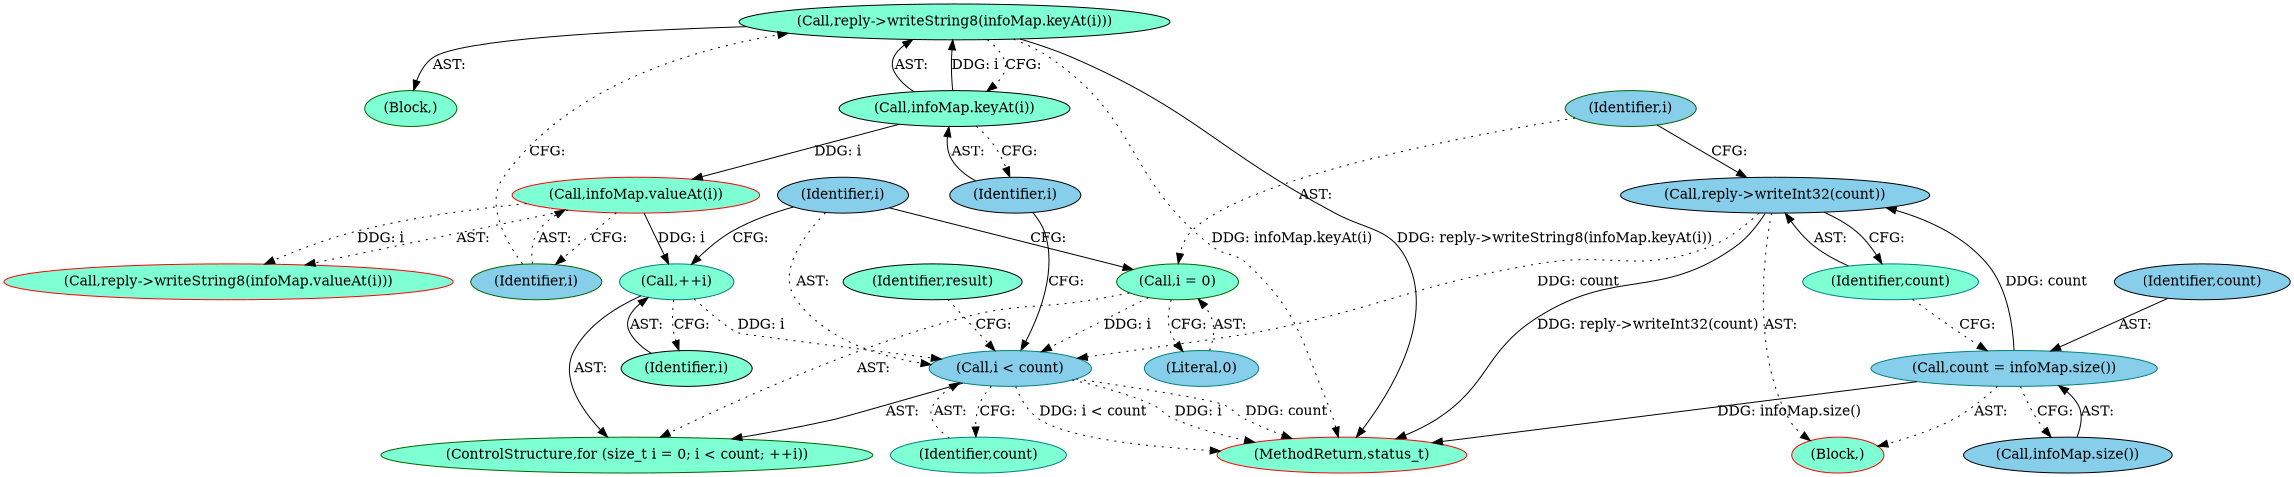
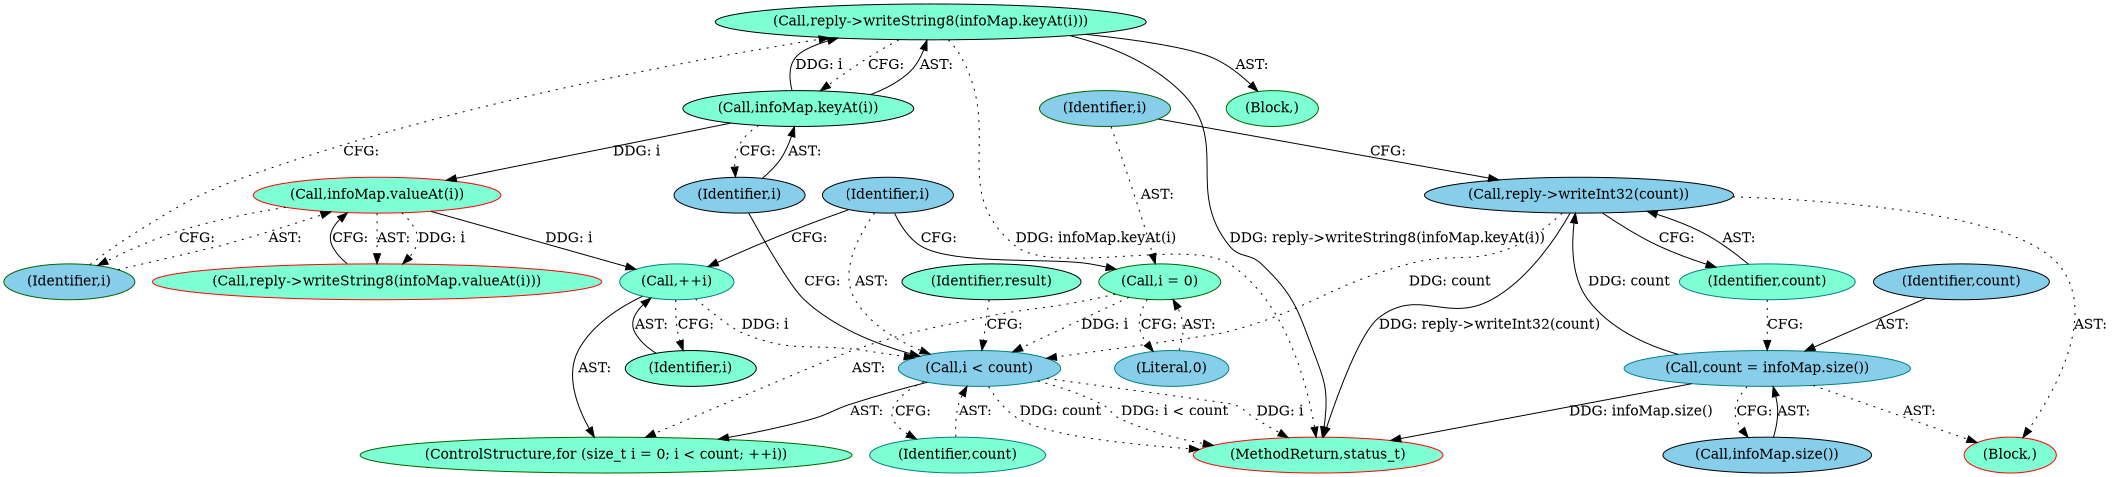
none -> (331, 243)
